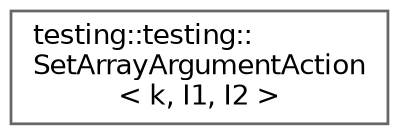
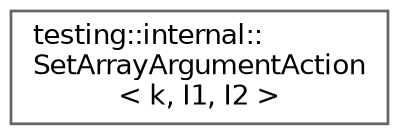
(199, 67) -> (199, 67)
